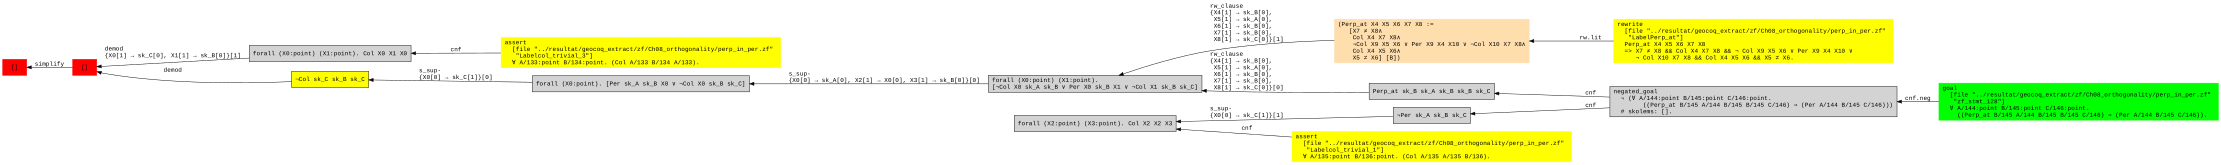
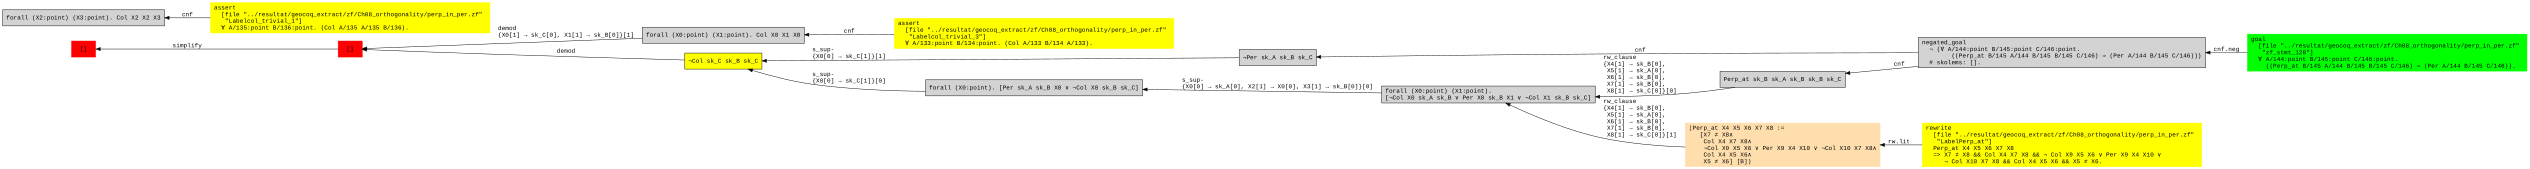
(1287, 119) -> (1003, 59)
